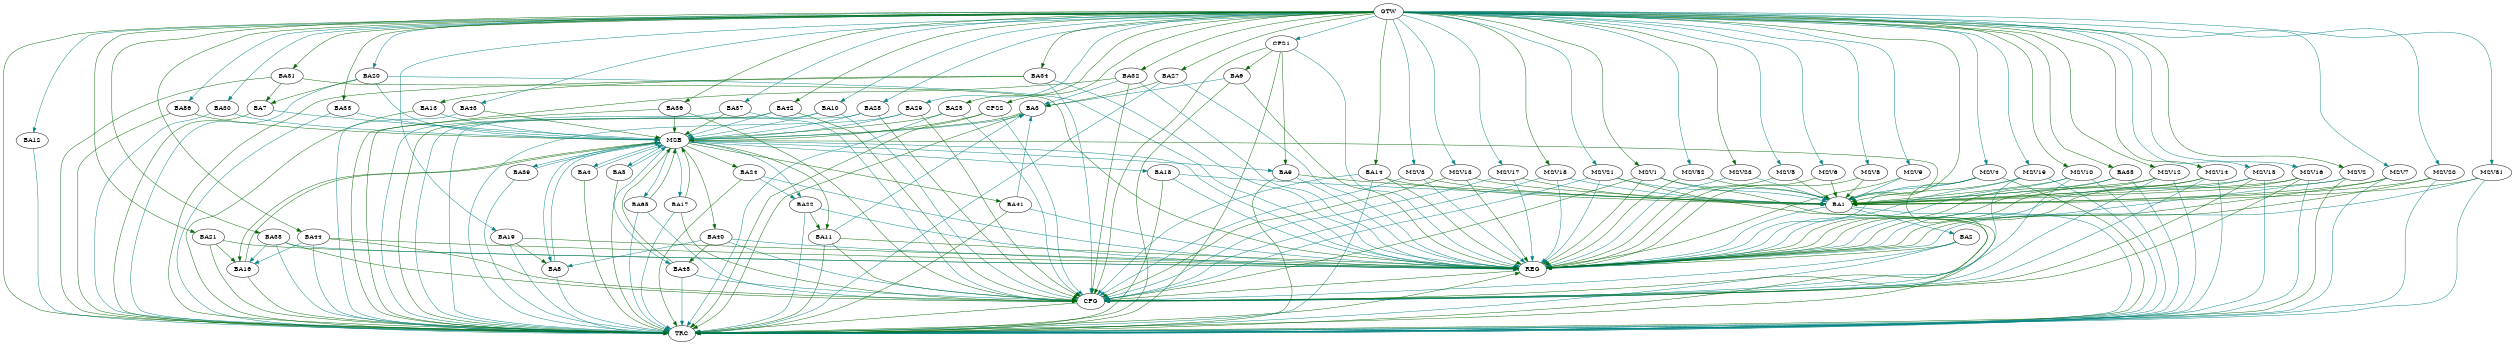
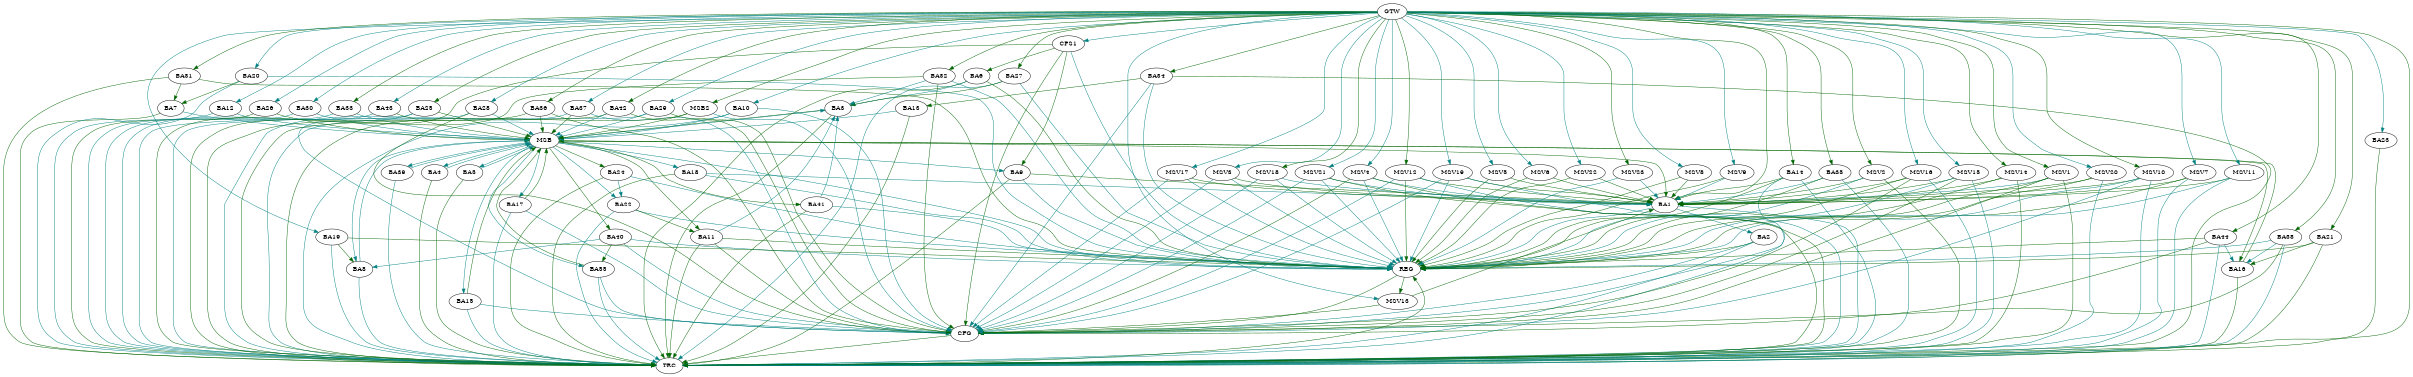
(183, 108) -> (265, 108)
(995, 108) -> (700, 108)
(508, 134) -> (380, 131)
none -> (2381, 140)
(1693, 173) -> (1585, 173)
(2492, 173) -> (2244, 173)
(640, 205) -> (465, 301)
(1494, 215) -> (1403, 283)
(682, 269) -> (598, 269)
(852, 288) -> (723, 315)
(1668, 294) -> none
(1514, 329) -> (1420, 358)
